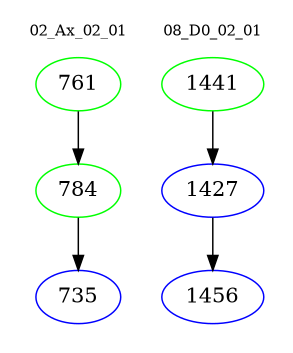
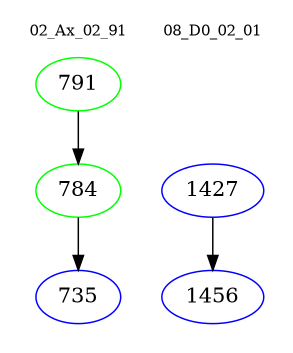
(78, 32) -> (78, 32)
(78, 84) -> (78, 84)
(213, 84) -> none
